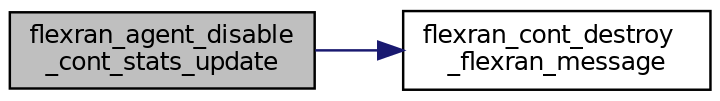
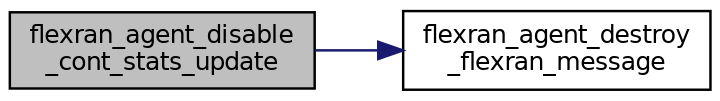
(557, 50) -> (557, 50)
